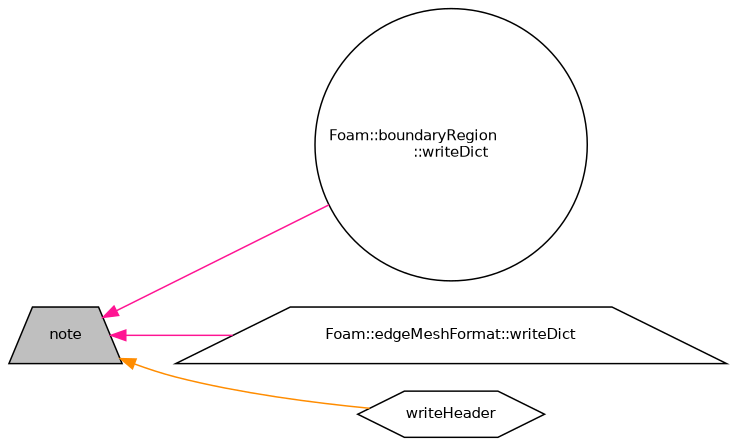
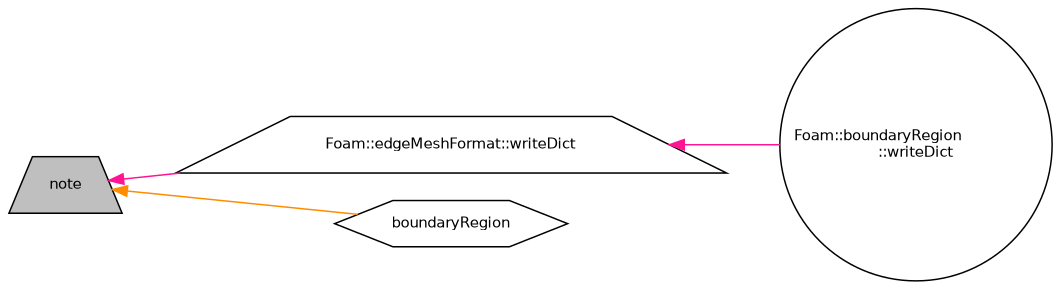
(223, 258) -> (732, 145)
(451, 414) -> (451, 224)
